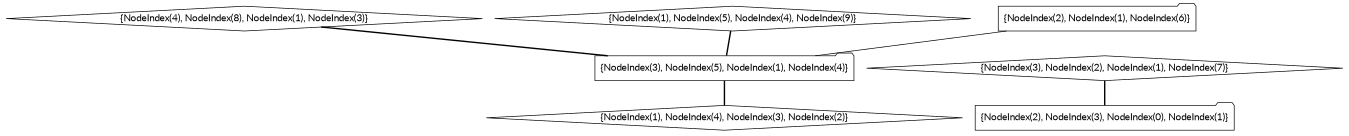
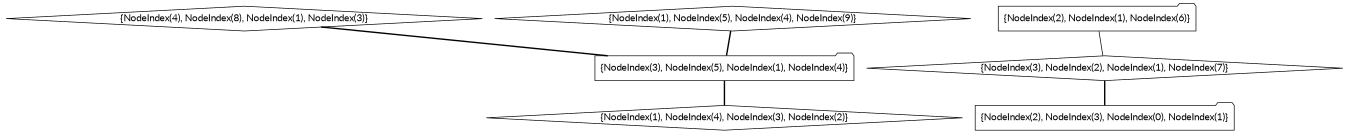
(911, 43) -> (1101, 43)
